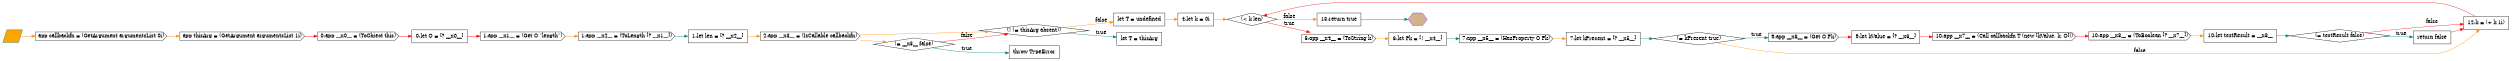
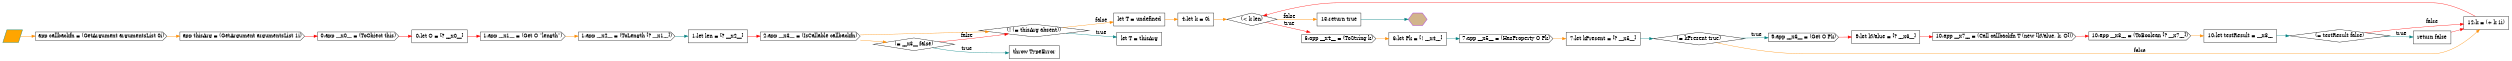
(752, 36) -> (752, 36)
